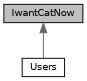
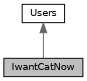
(43, 46) -> (43, 46)
